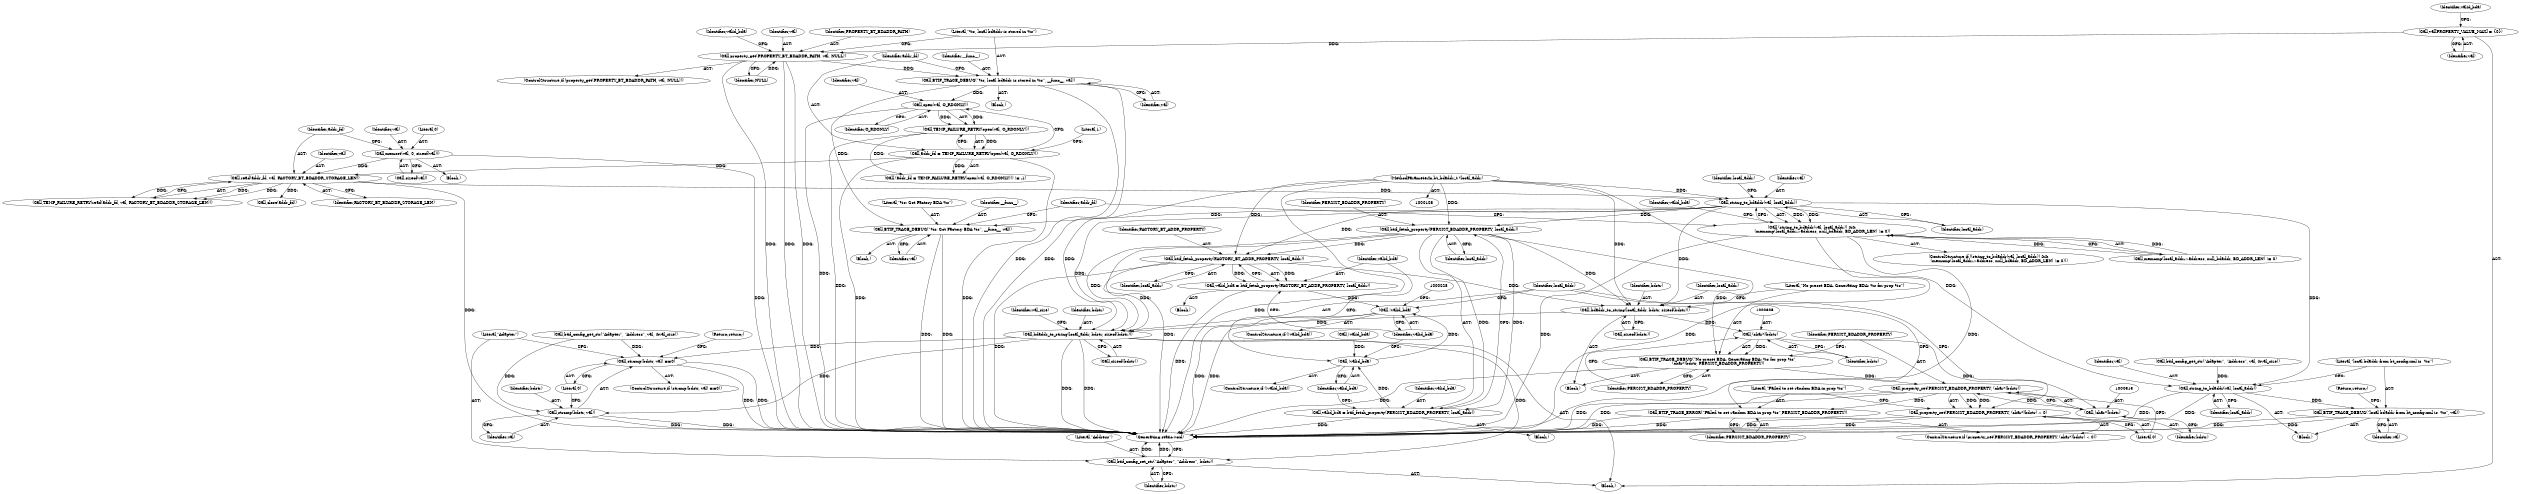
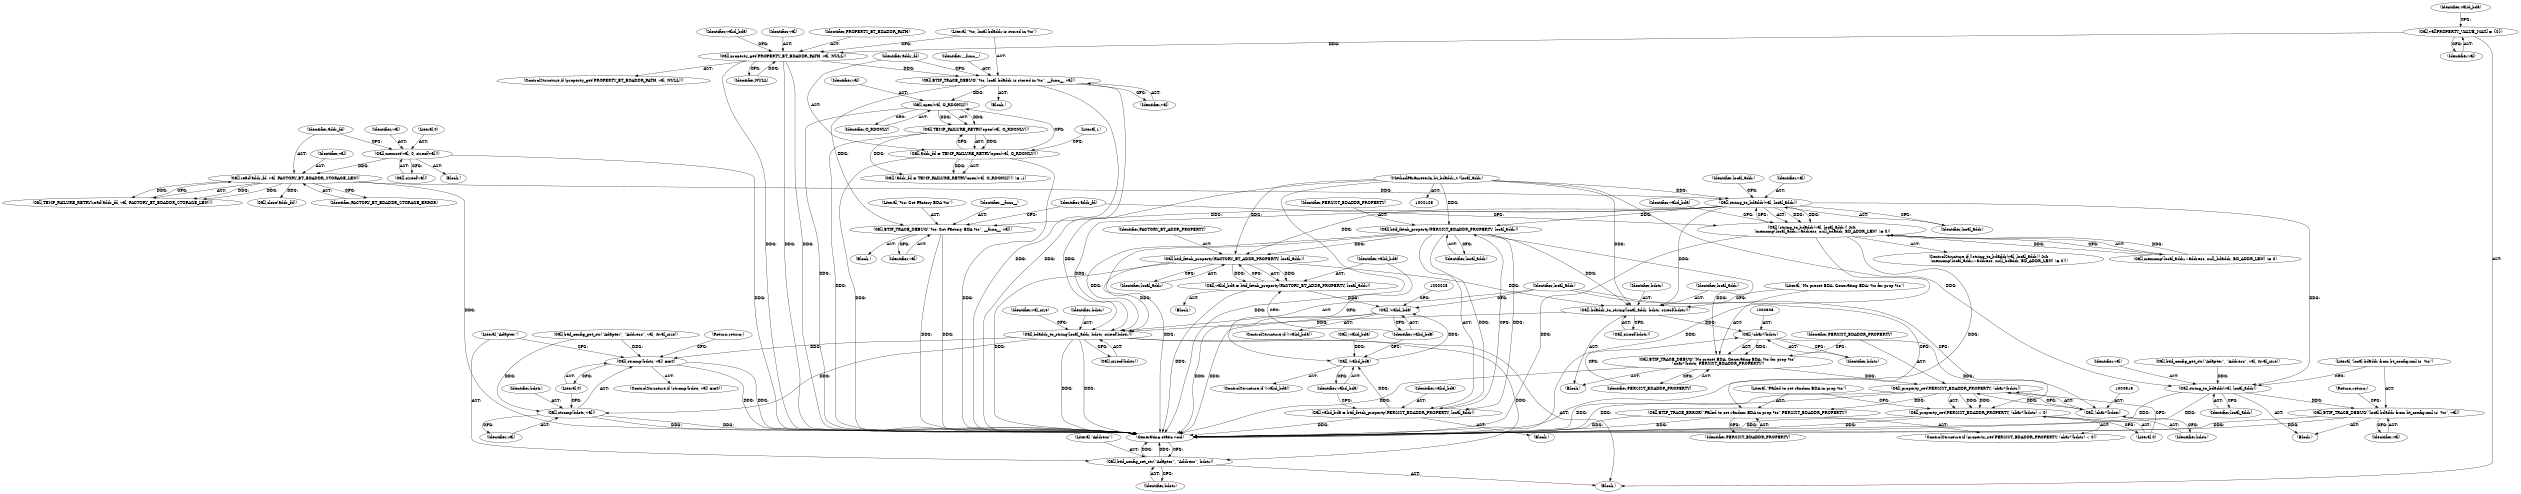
(635, 166) -> none
(384, 203) -> (384, 203)
